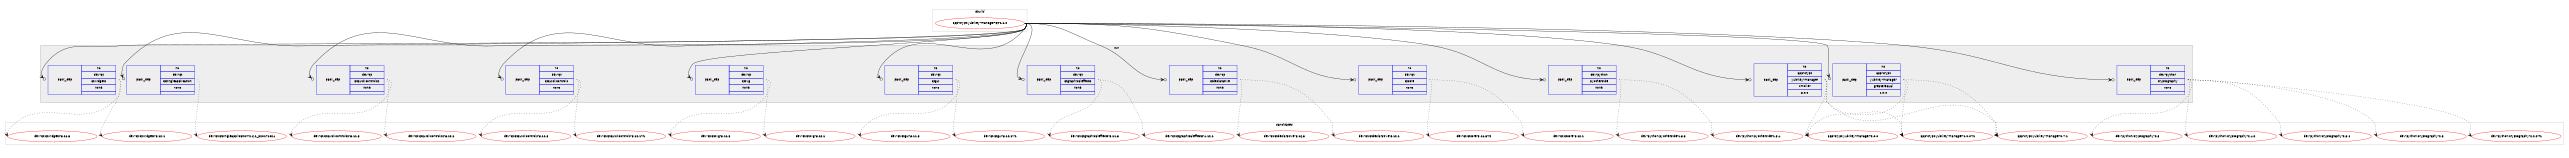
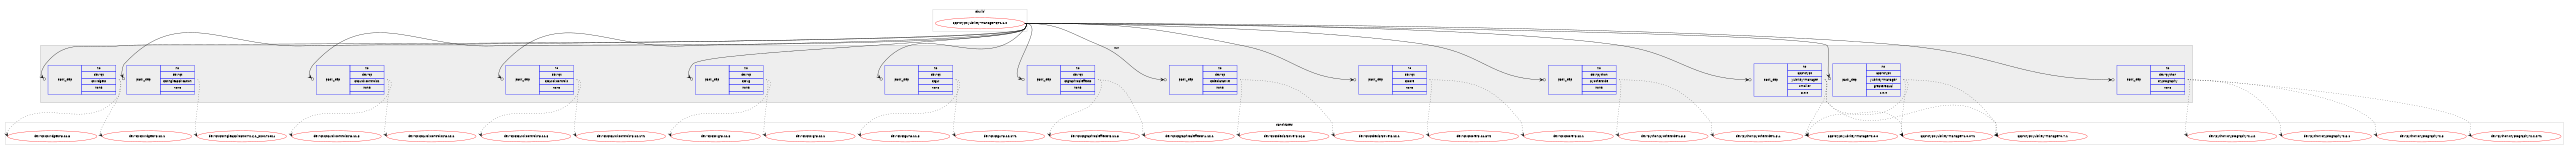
(2137, 136) -> none
